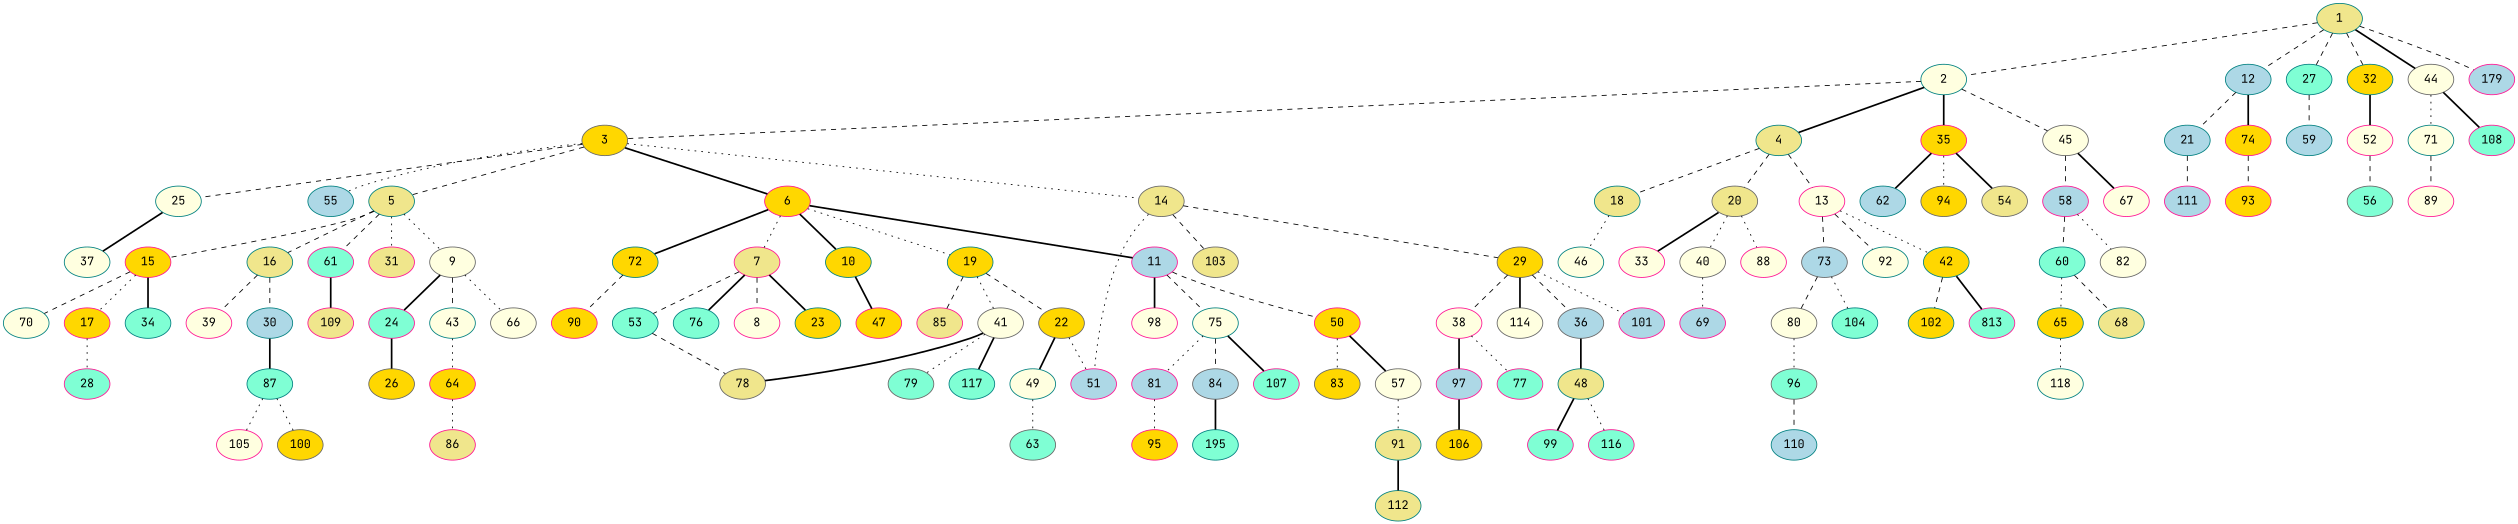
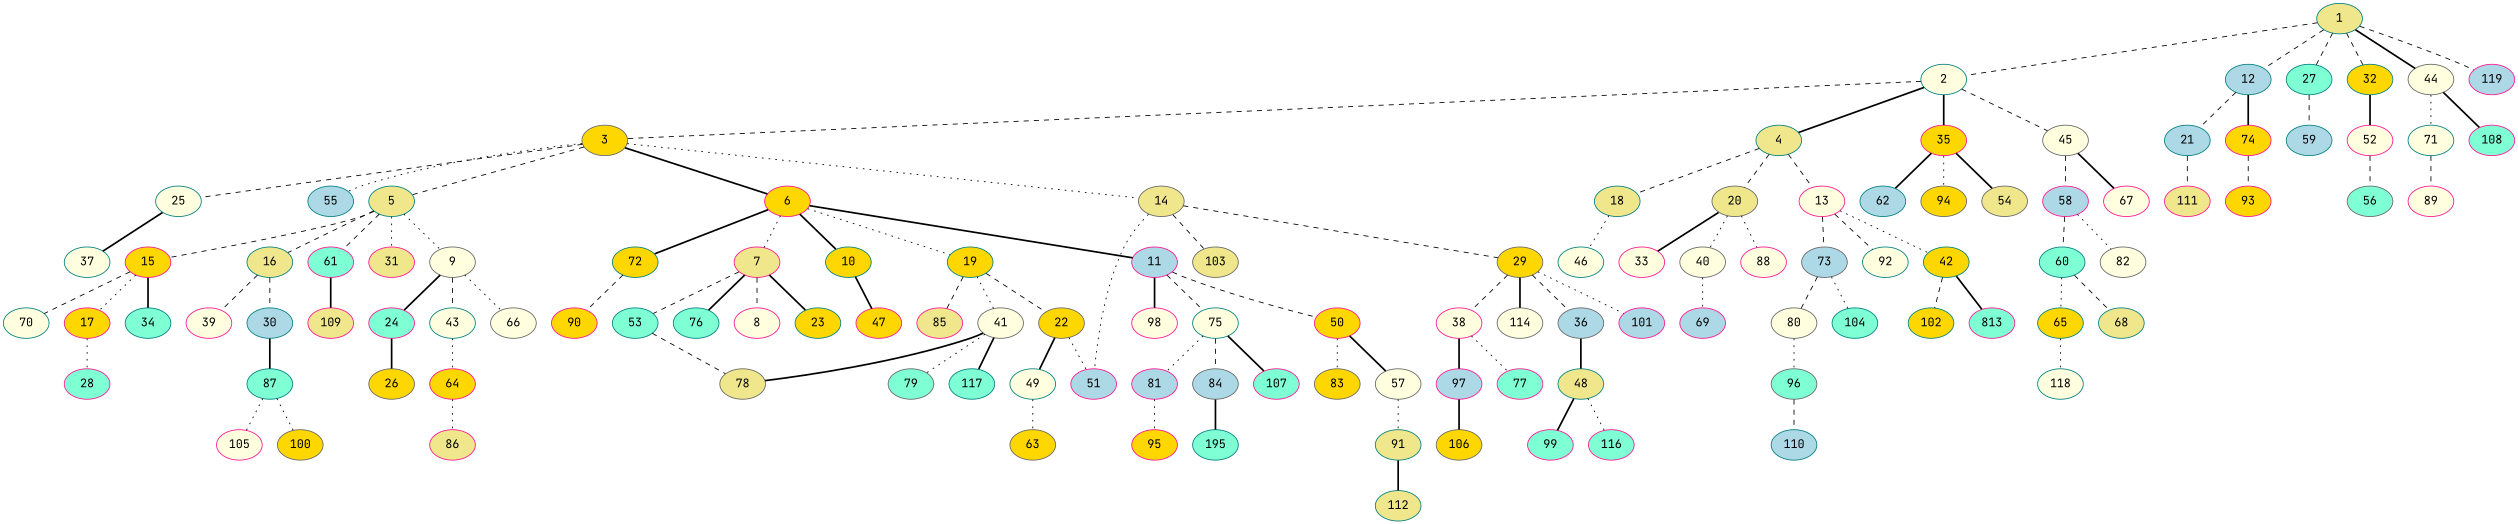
(2492, 80) -> (2492, 80)
(2187, 201) -> (2187, 201)
(1033, 445) -> (1033, 445)
